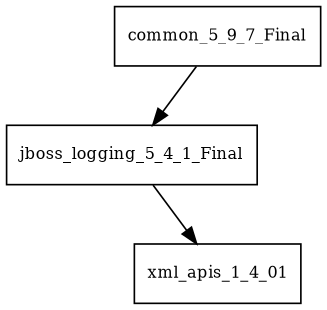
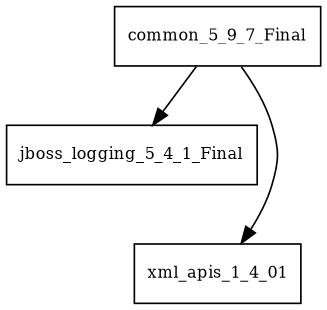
(170, 208) -> (277, 147)
